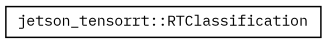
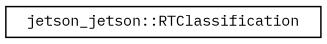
(163, 22) -> (163, 22)
